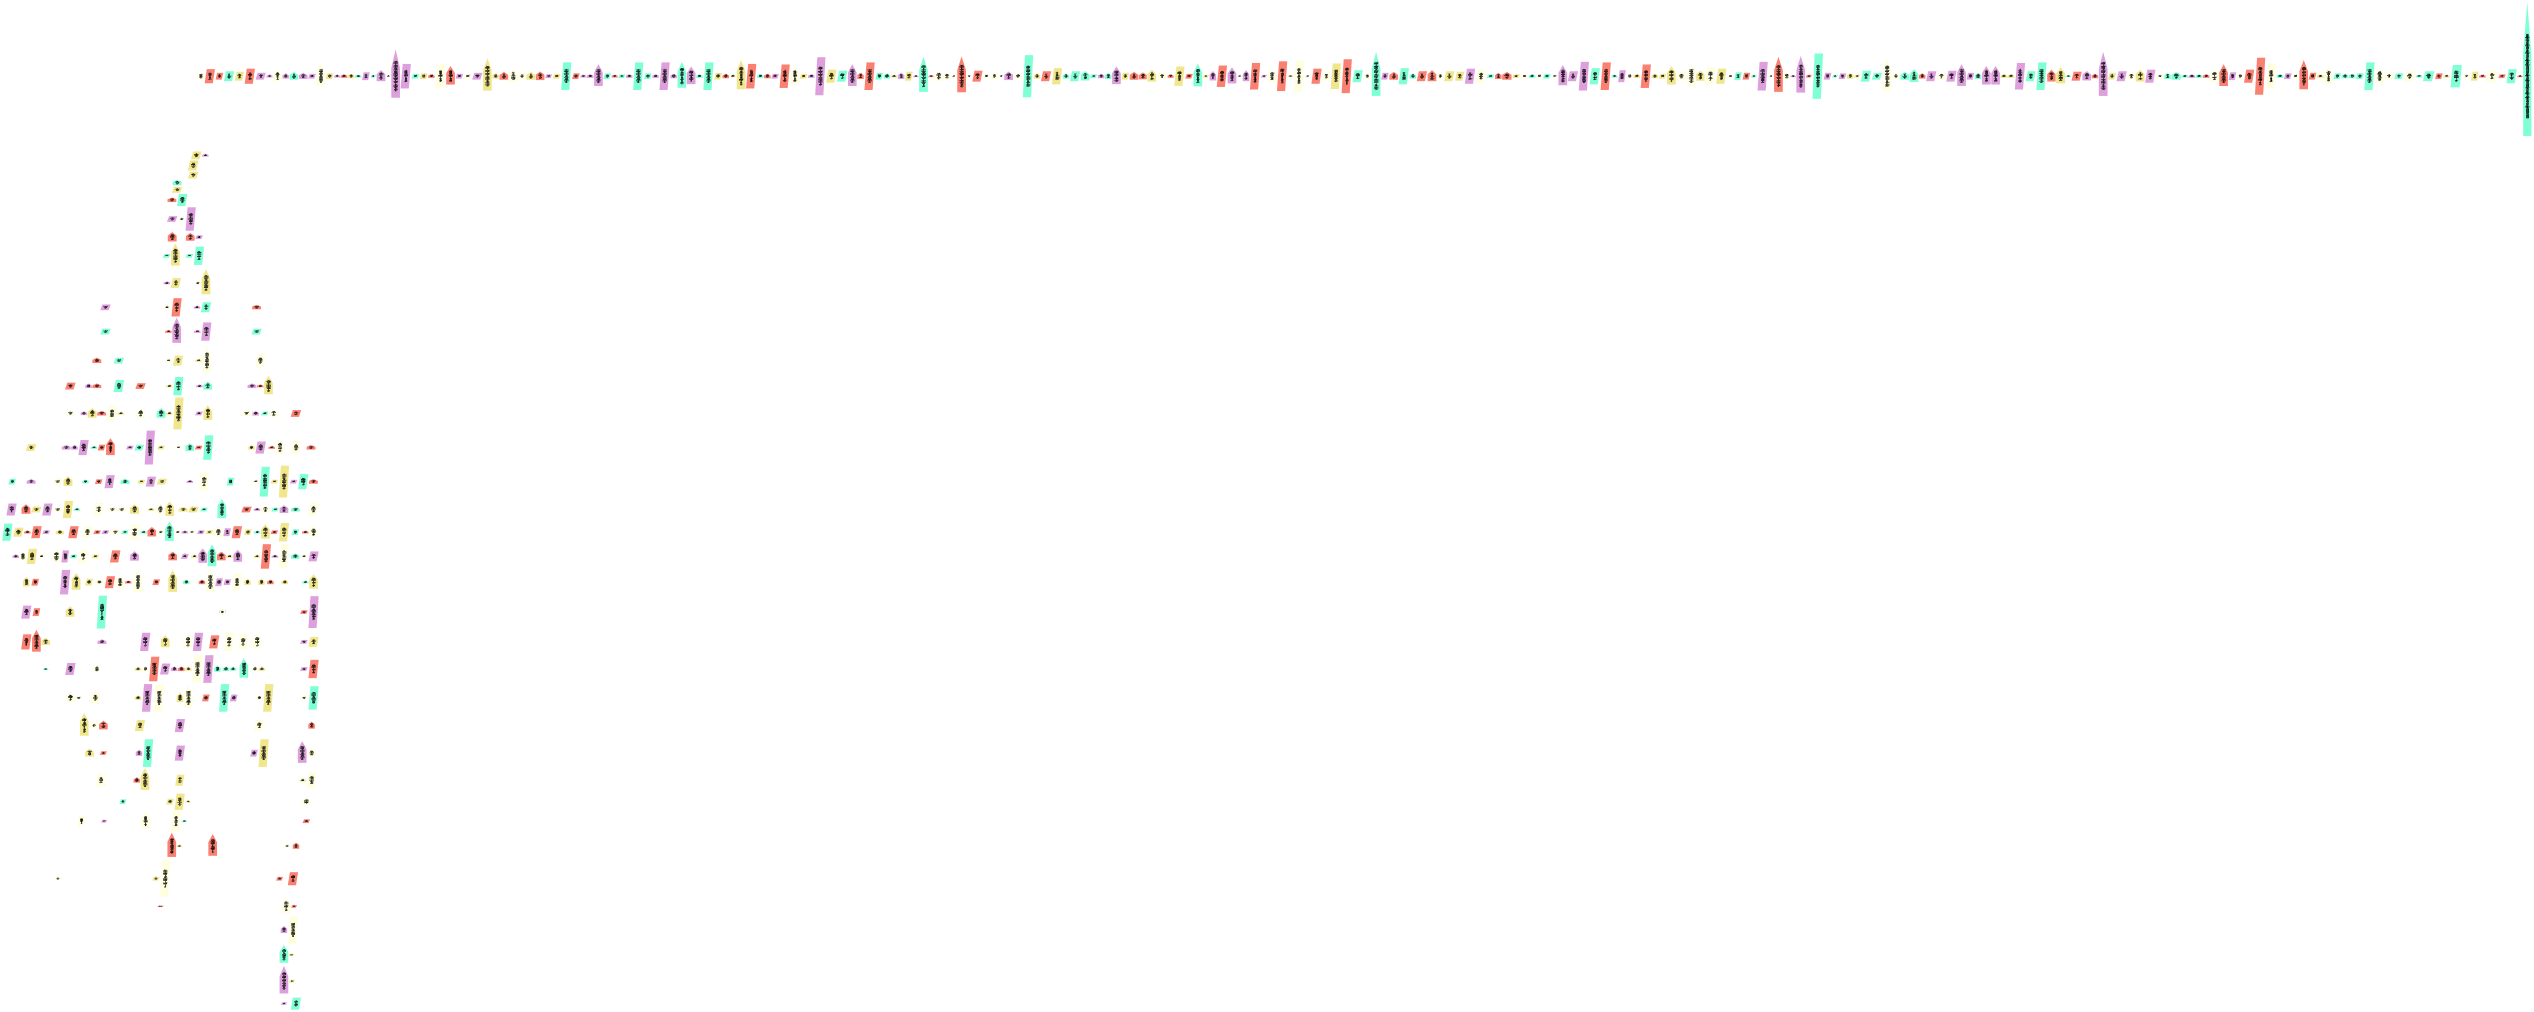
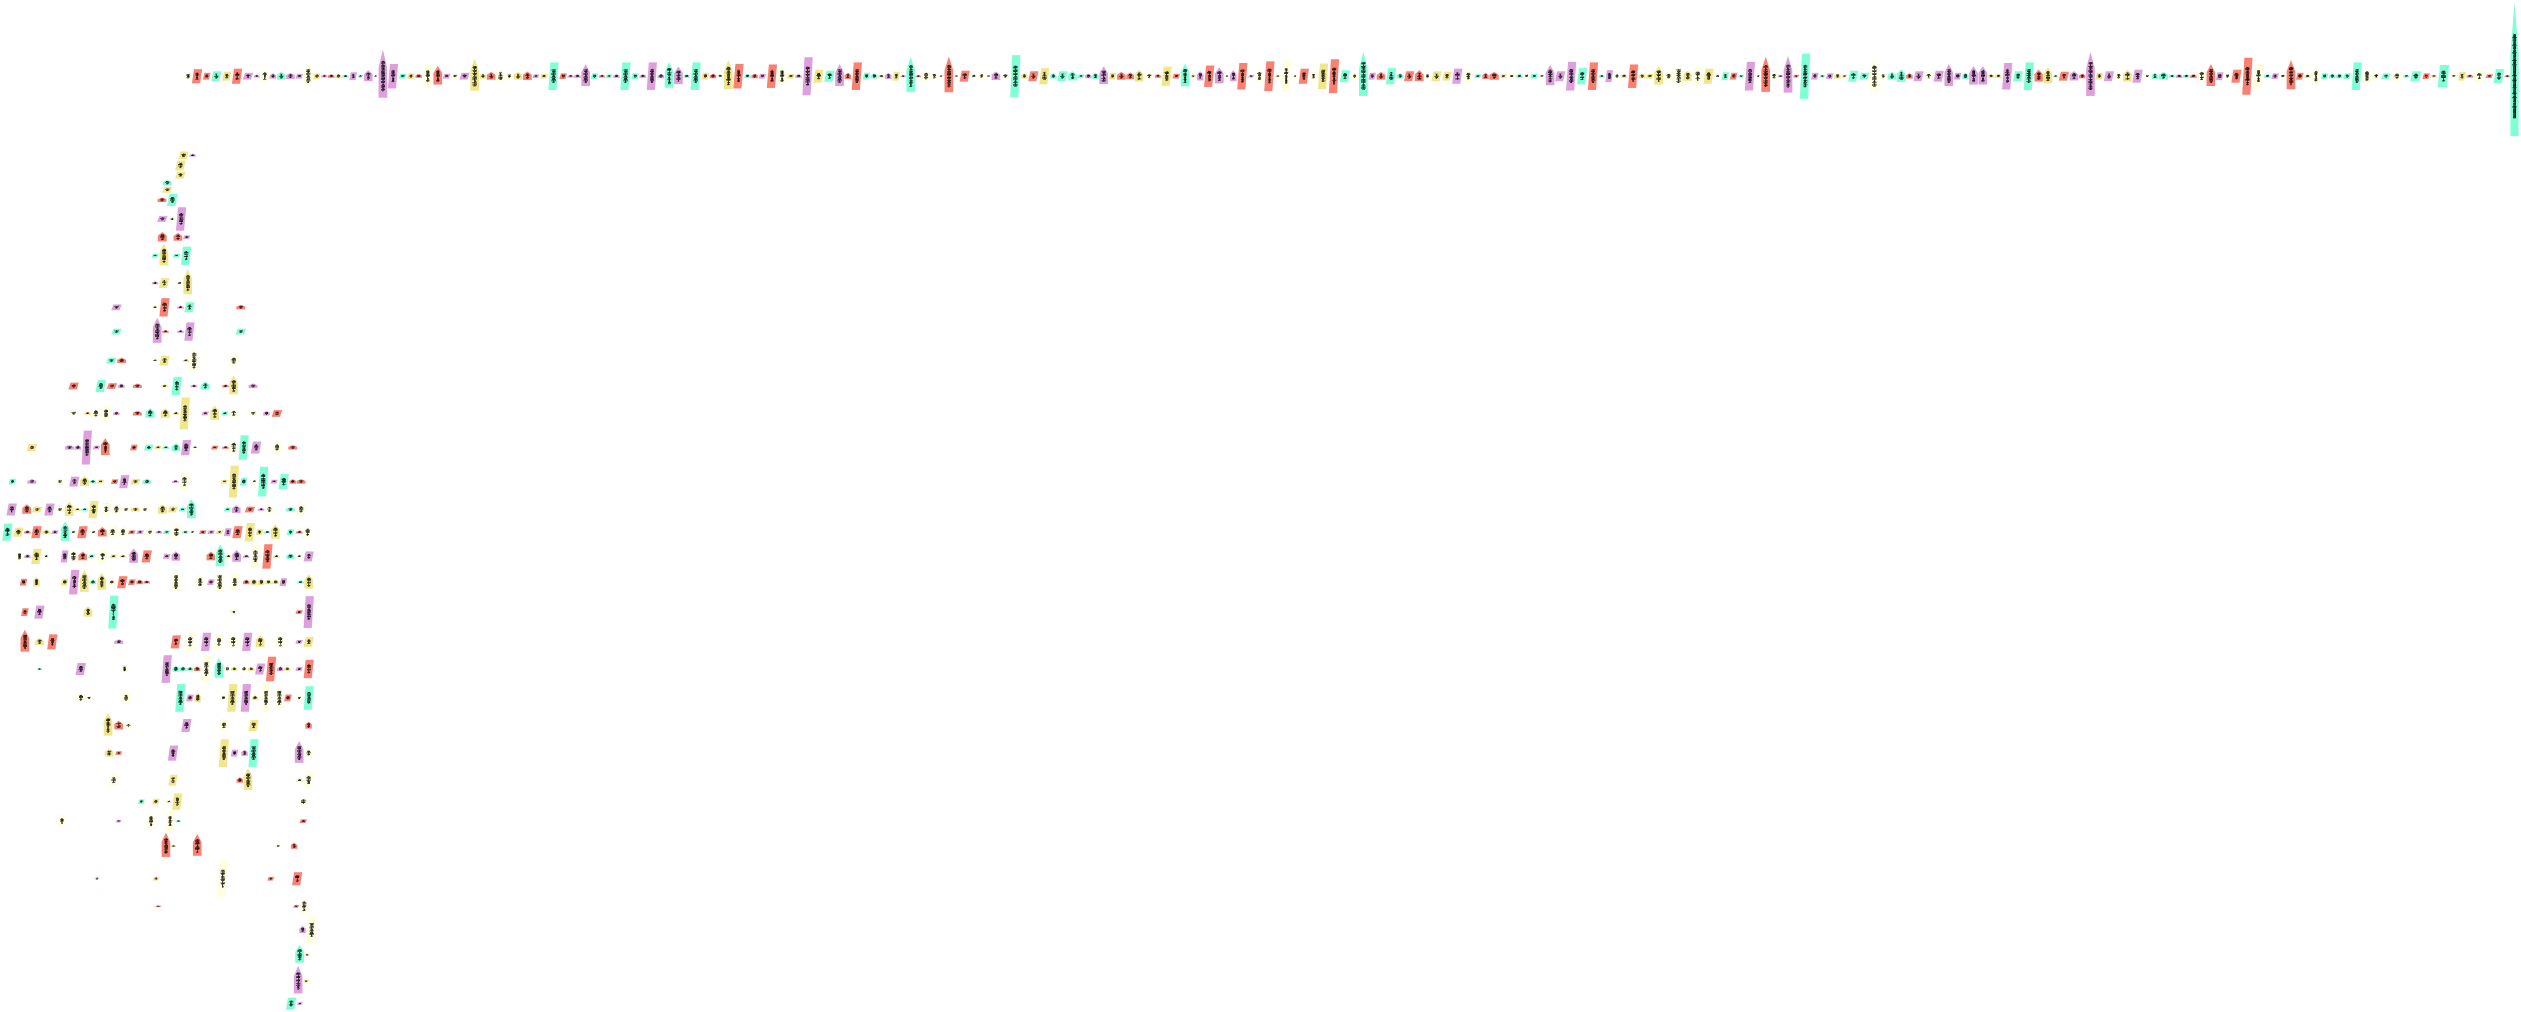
none -> (293, 482)
